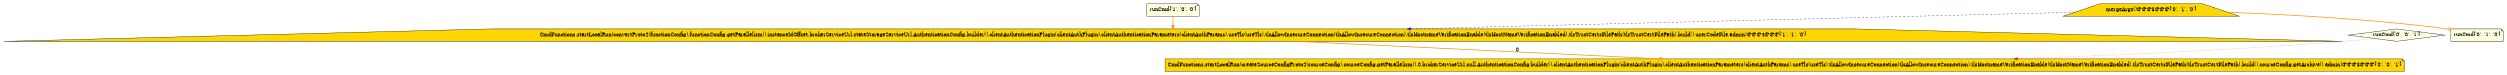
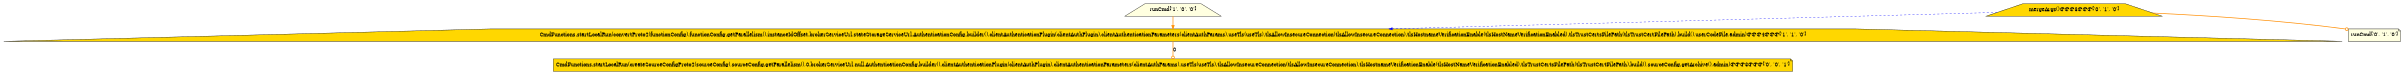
(1173, 10) -> (1173, 10)
(2396, 35) -> none
